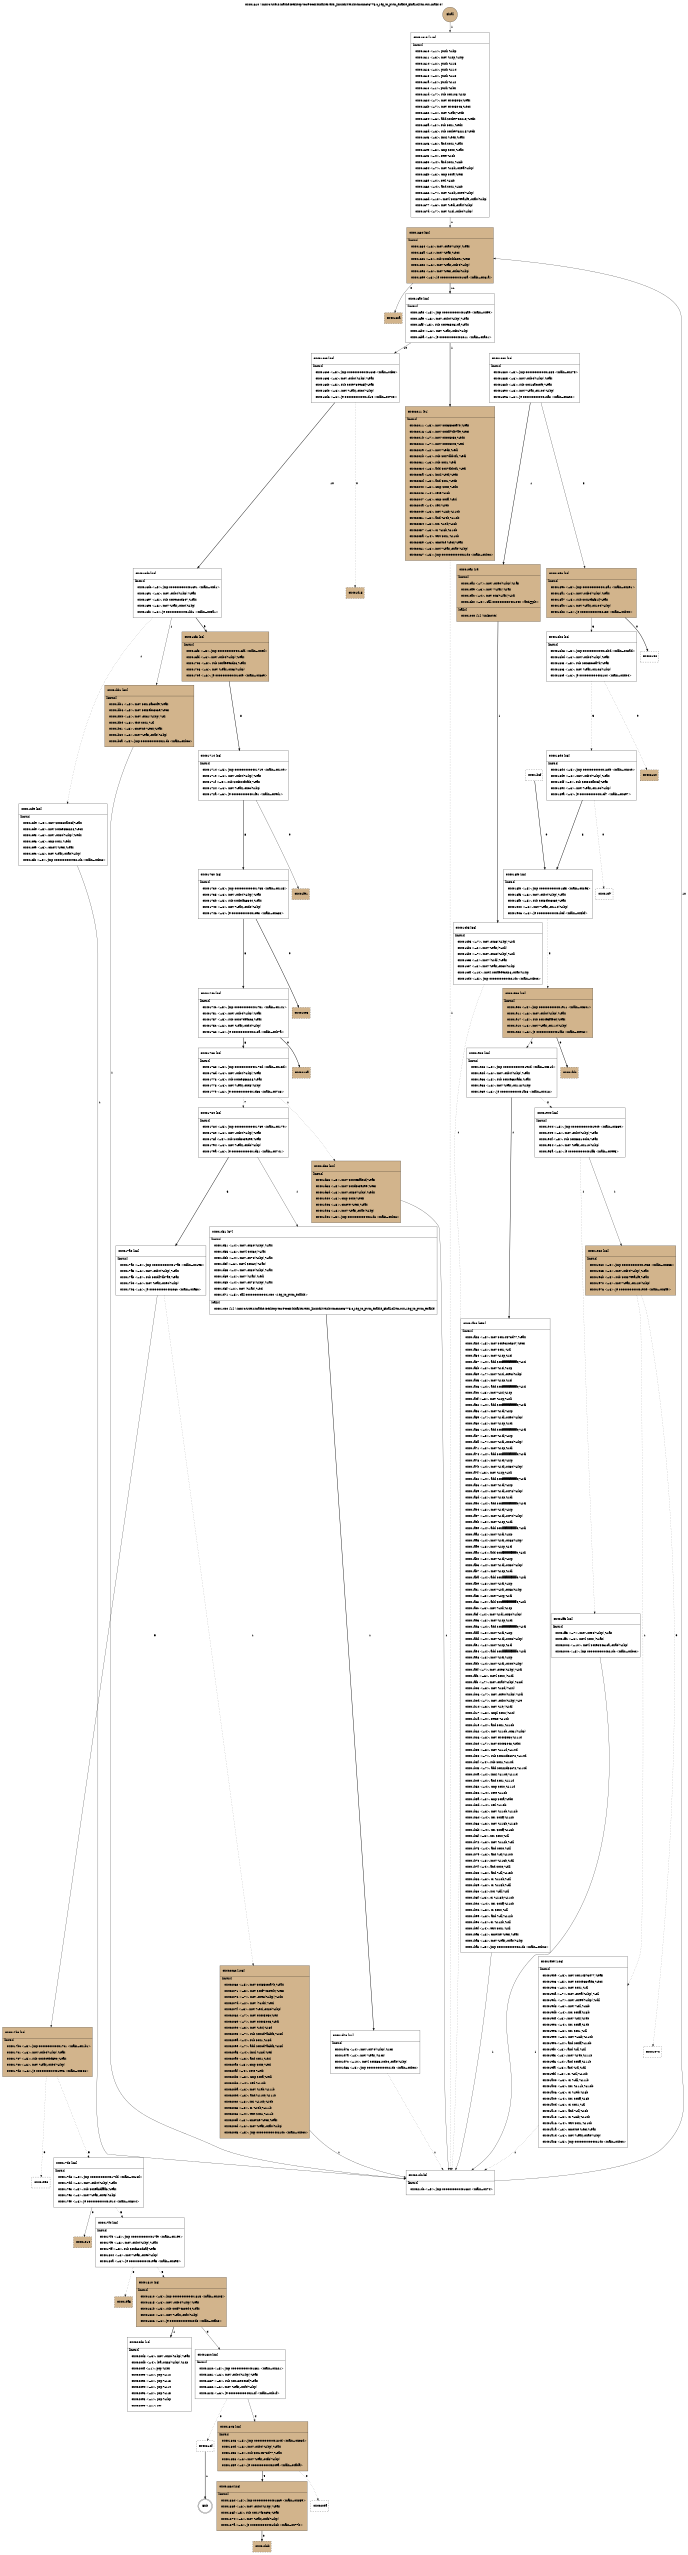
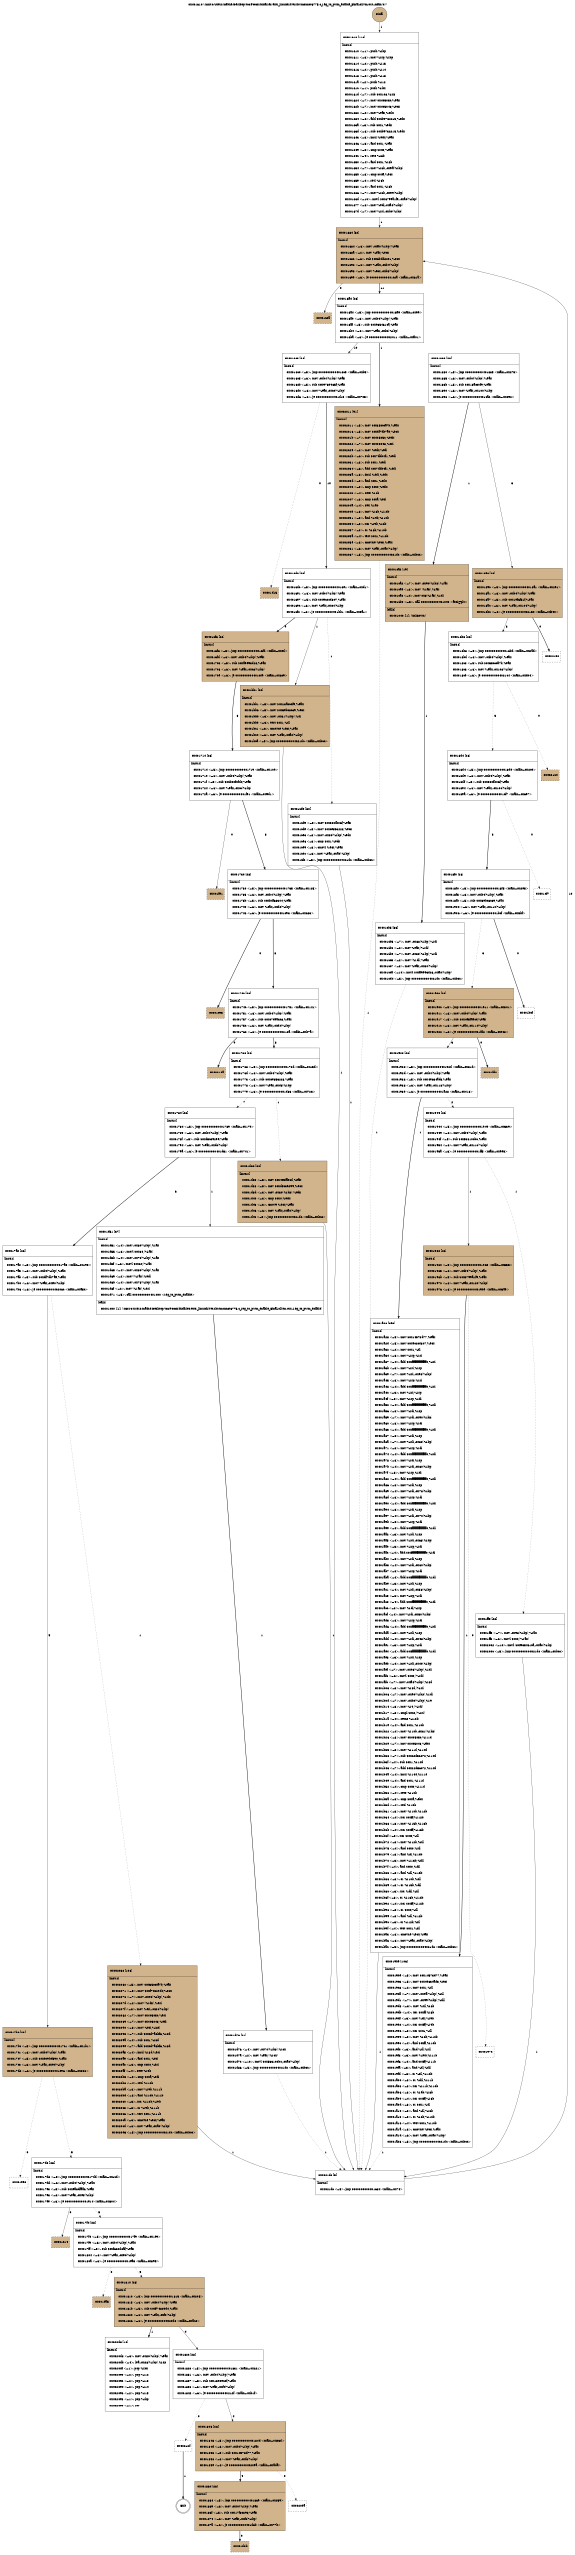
(540, 824) -> (509, 962)
(643, 1641) -> (464, 1625)
